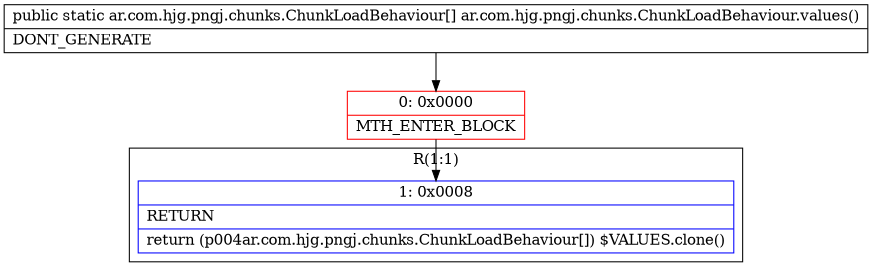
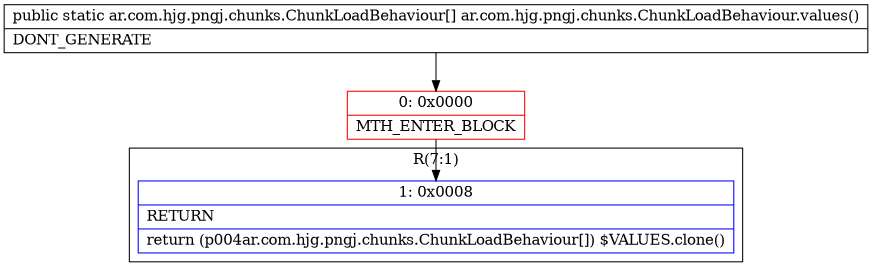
(436, 160) -> (436, 160)
